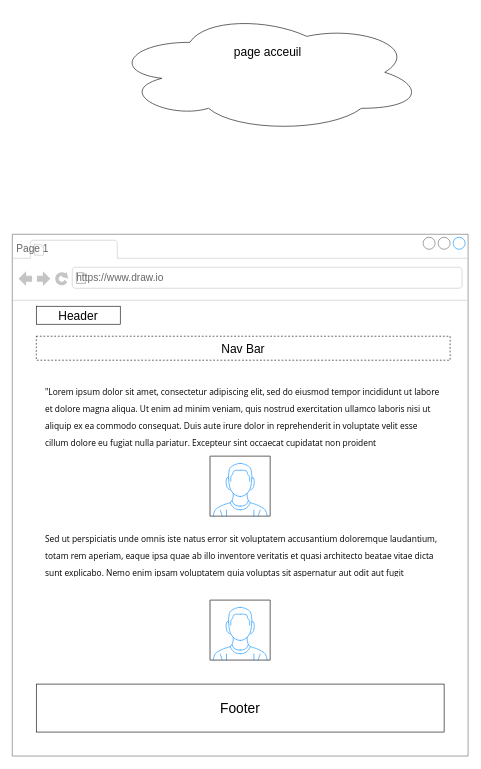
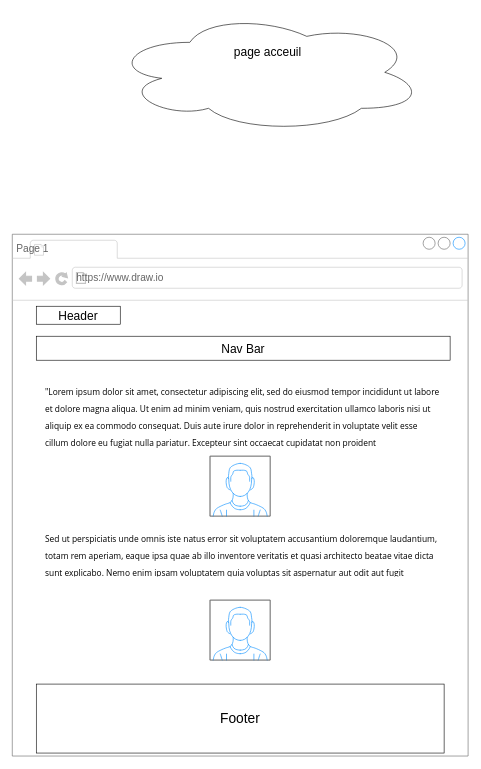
(243, 348) -> (243, 348)
(240, 708) -> (240, 719)
